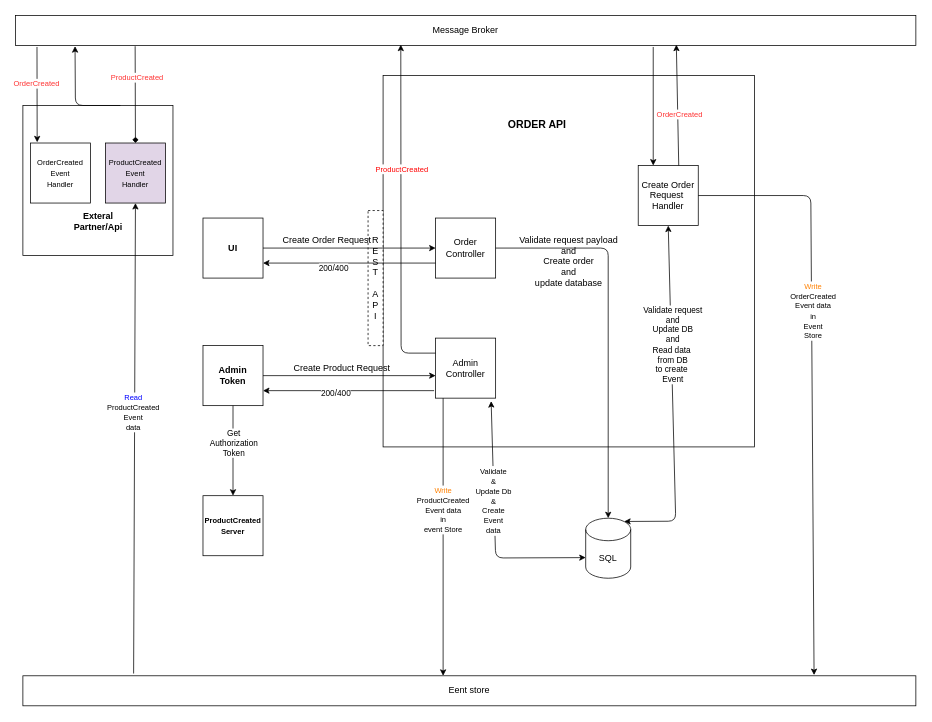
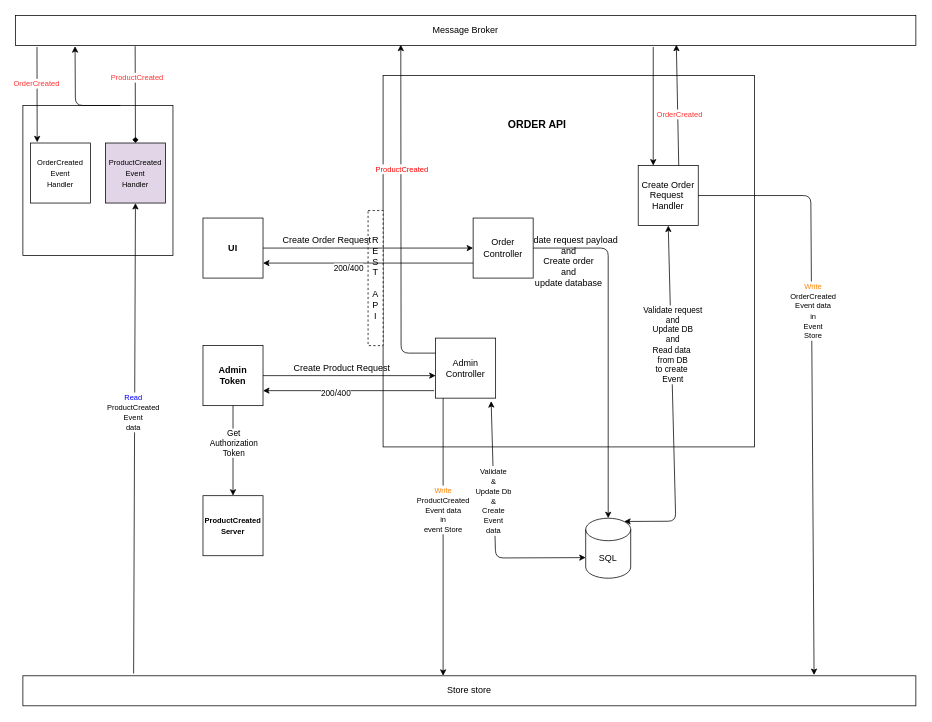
(98, 222) -> none
(465, 248) -> (503, 248)
(469, 690) -> (469, 690)
